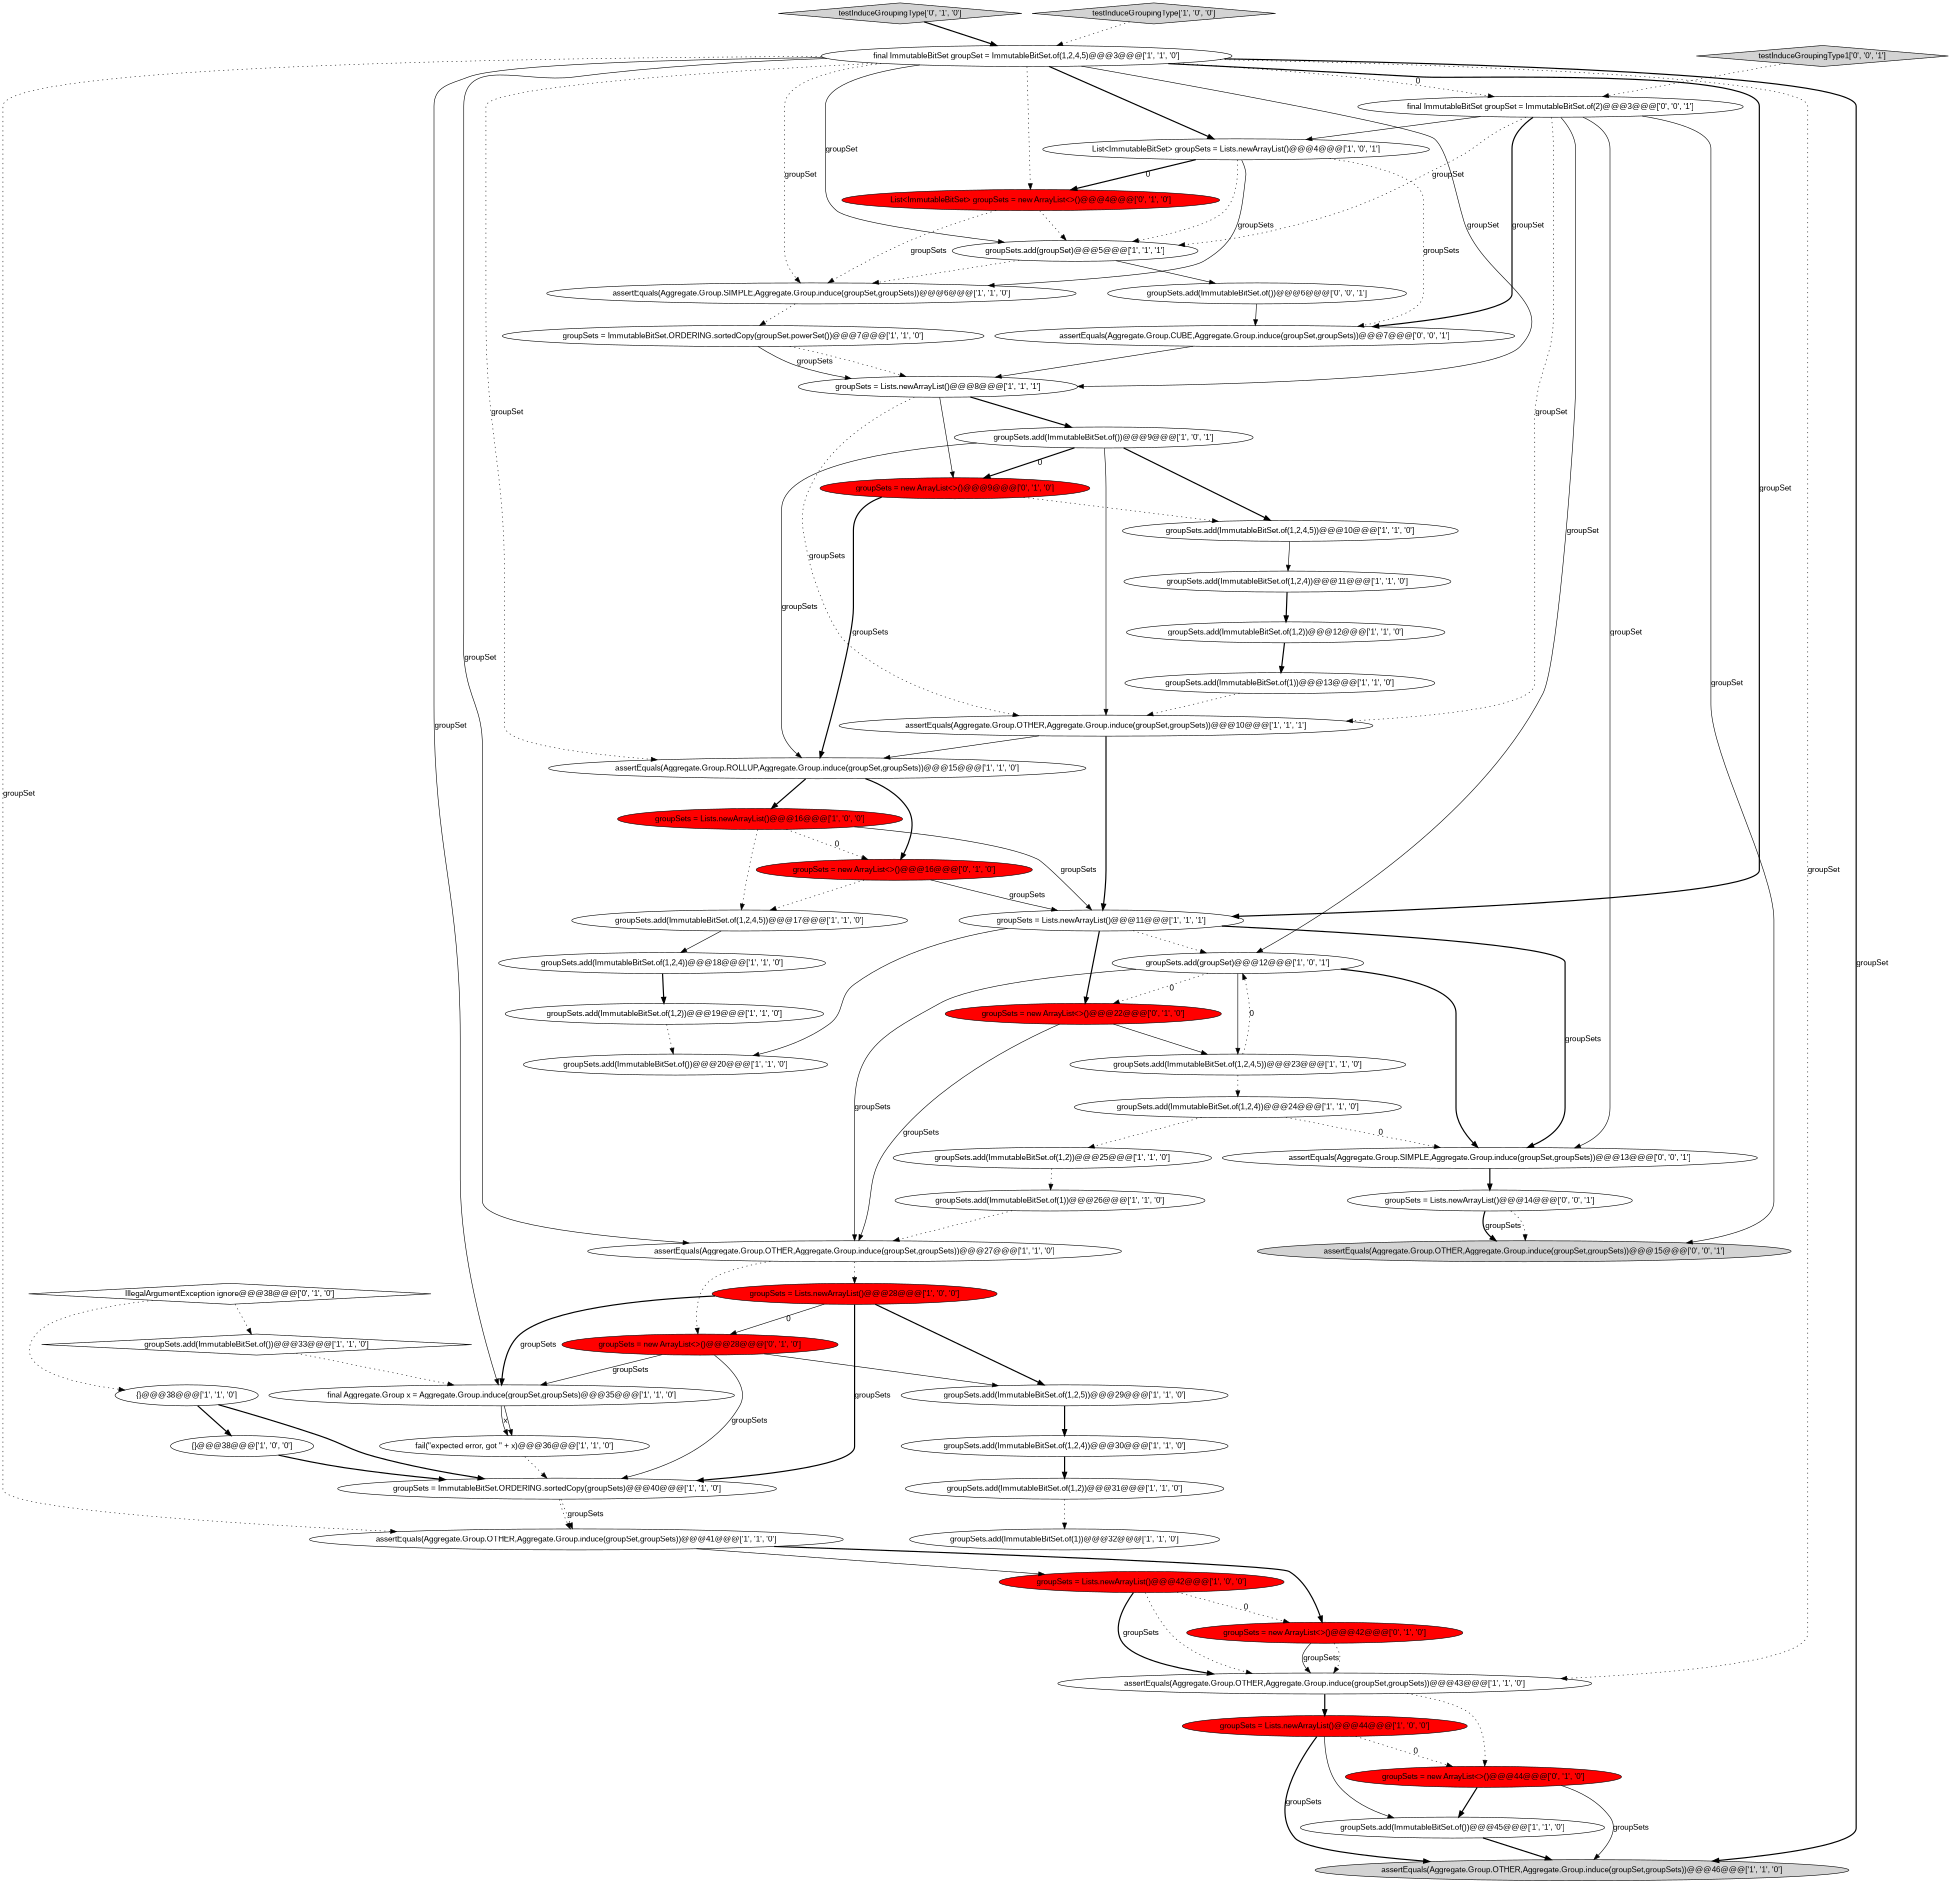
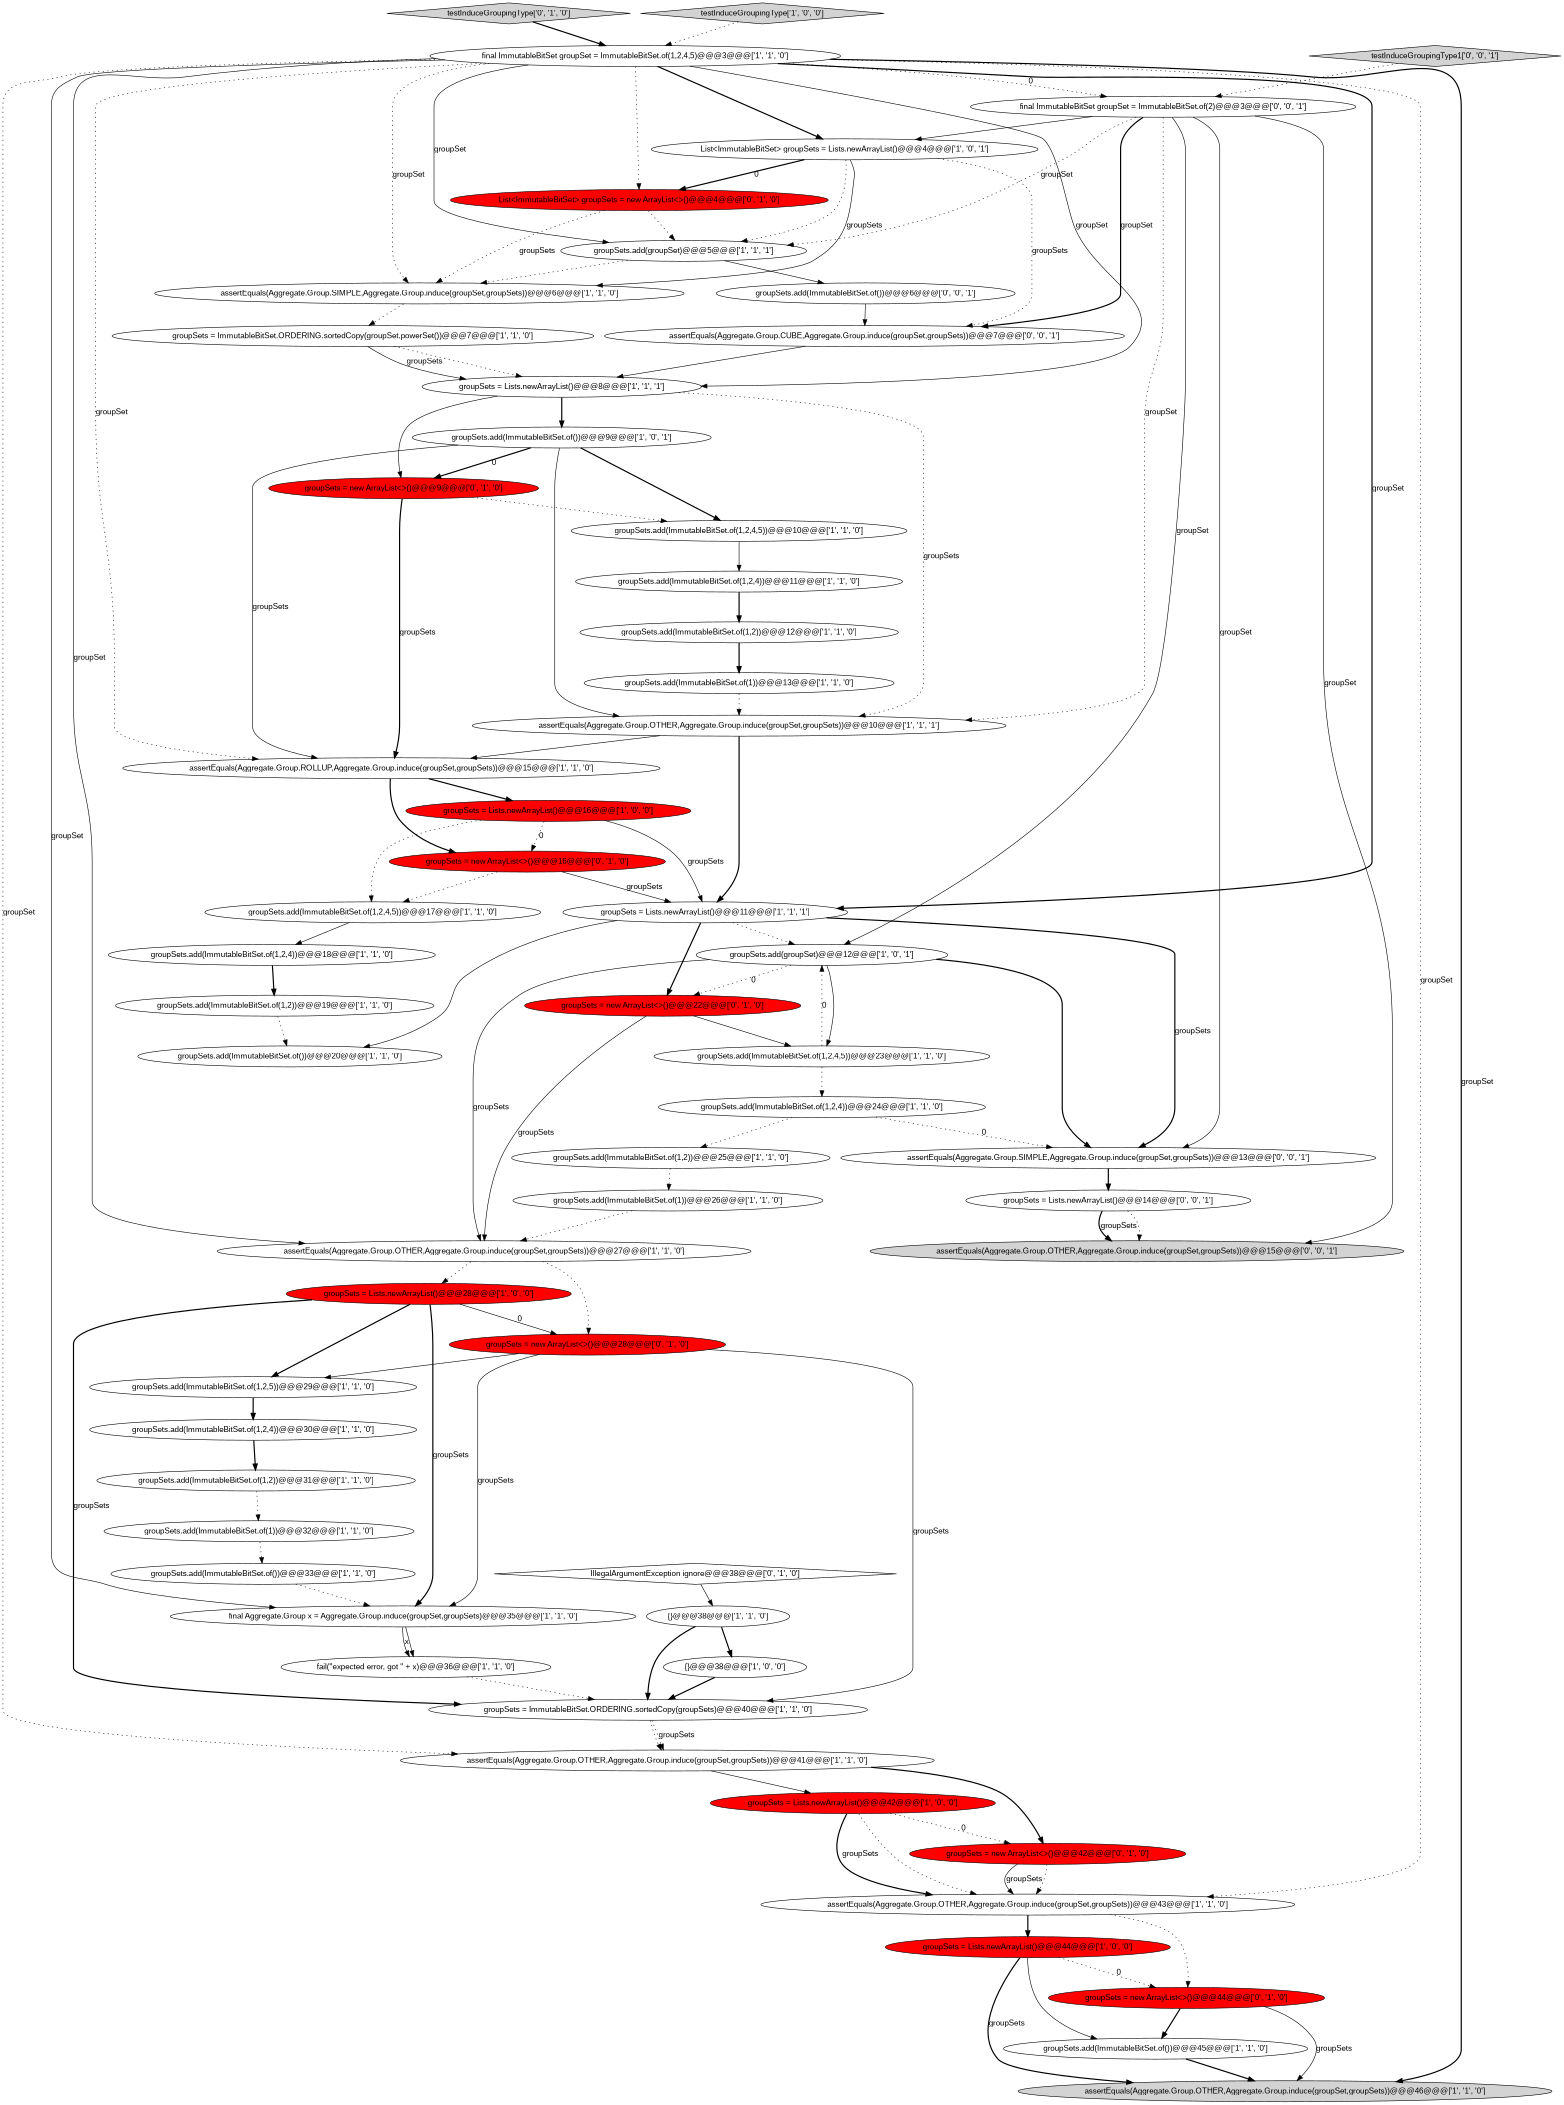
(242, 1317) -> (261, 1550)
(37, 1333) -> (705, 1592)
(257, 1345) -> (263, 1574)
